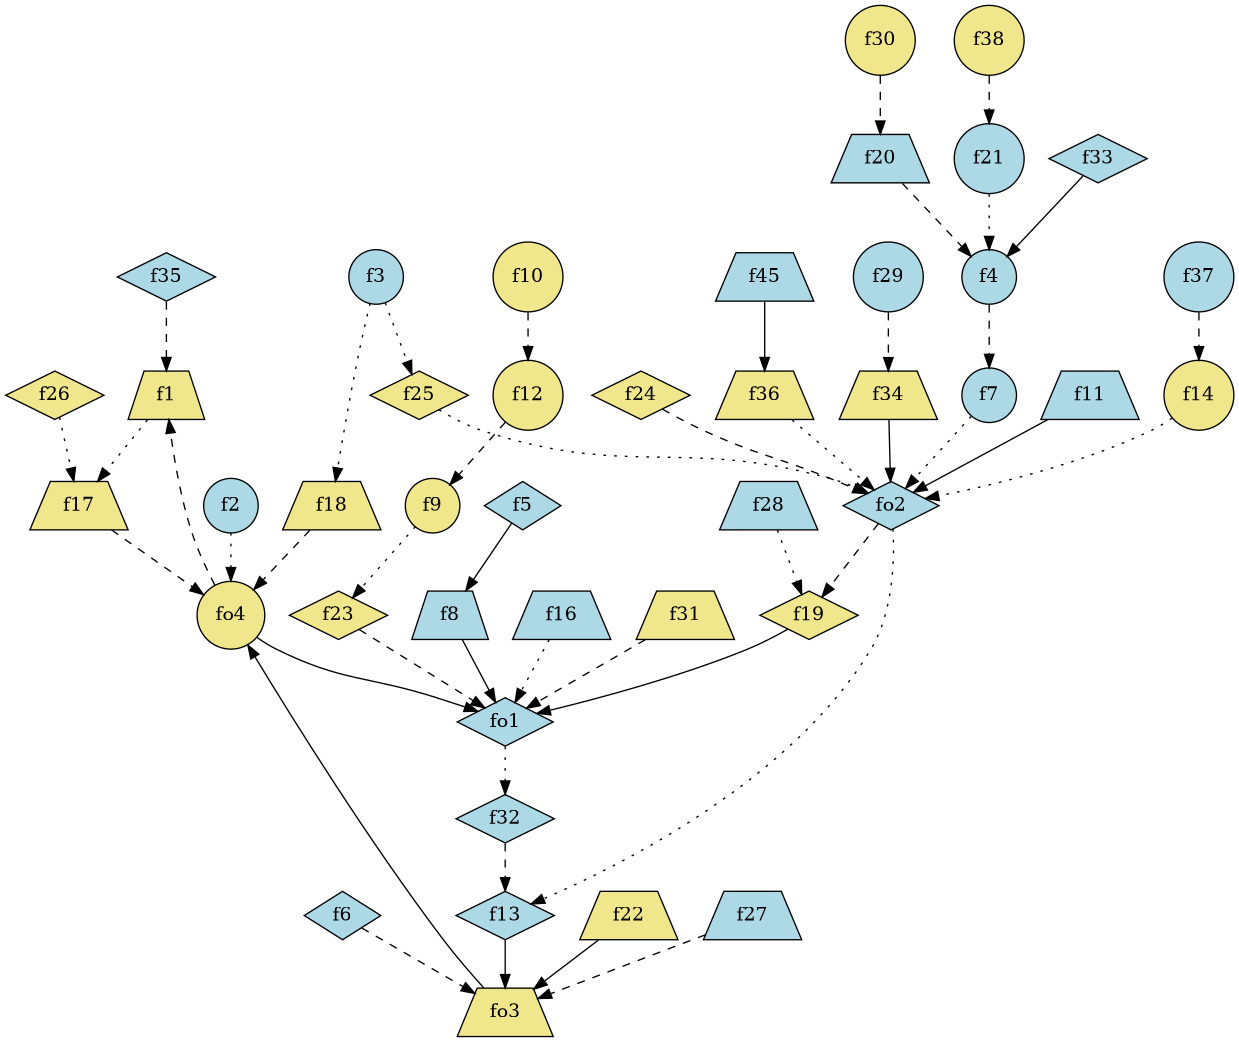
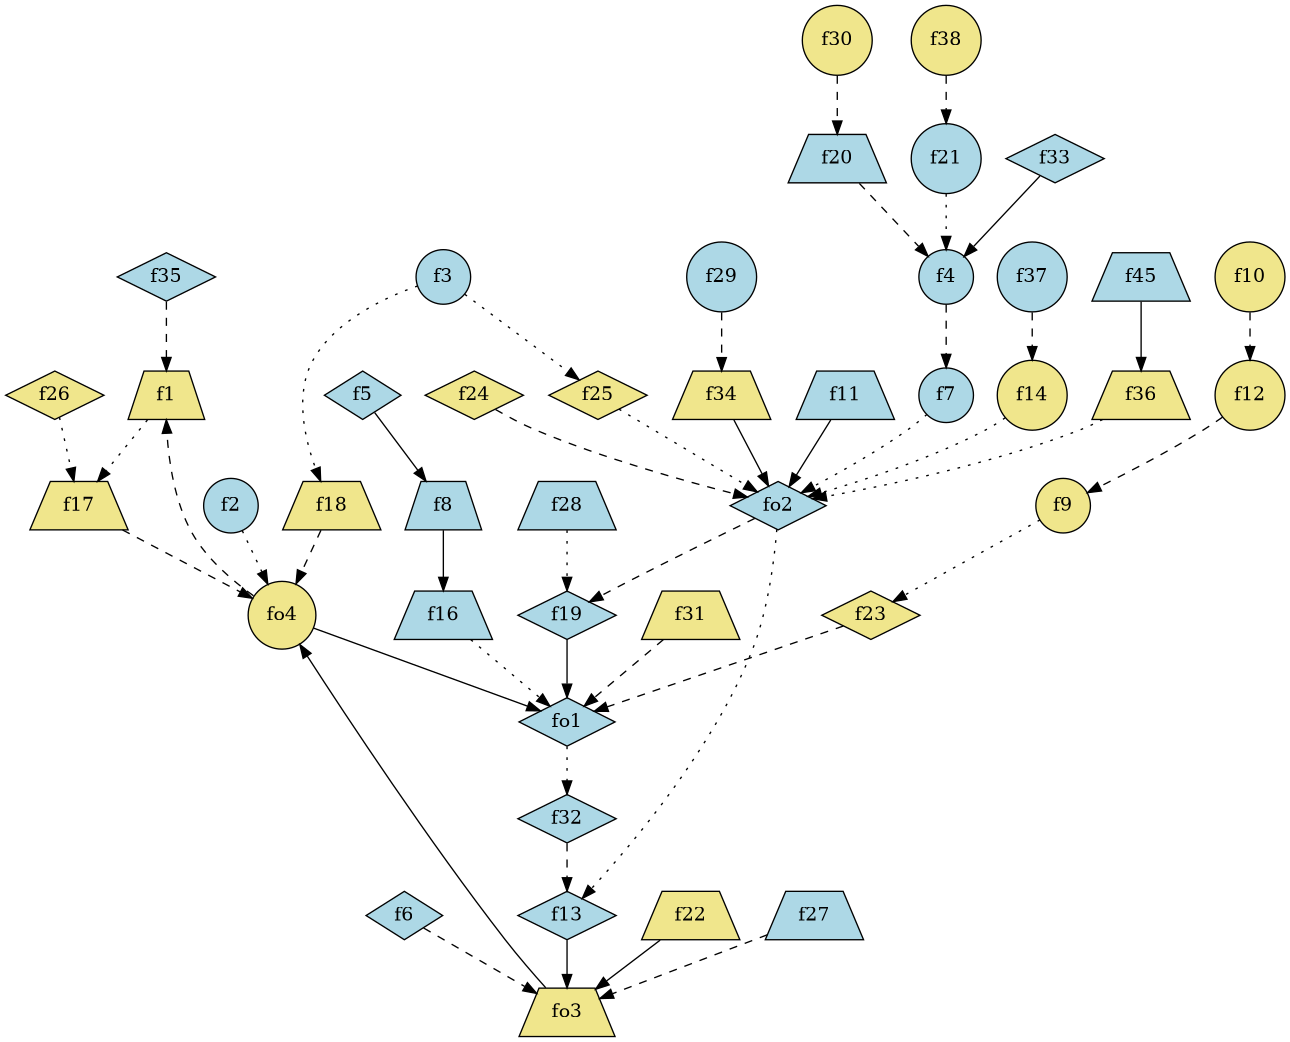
(809, 615) -> (567, 615)
(476, 665) -> (443, 554)
